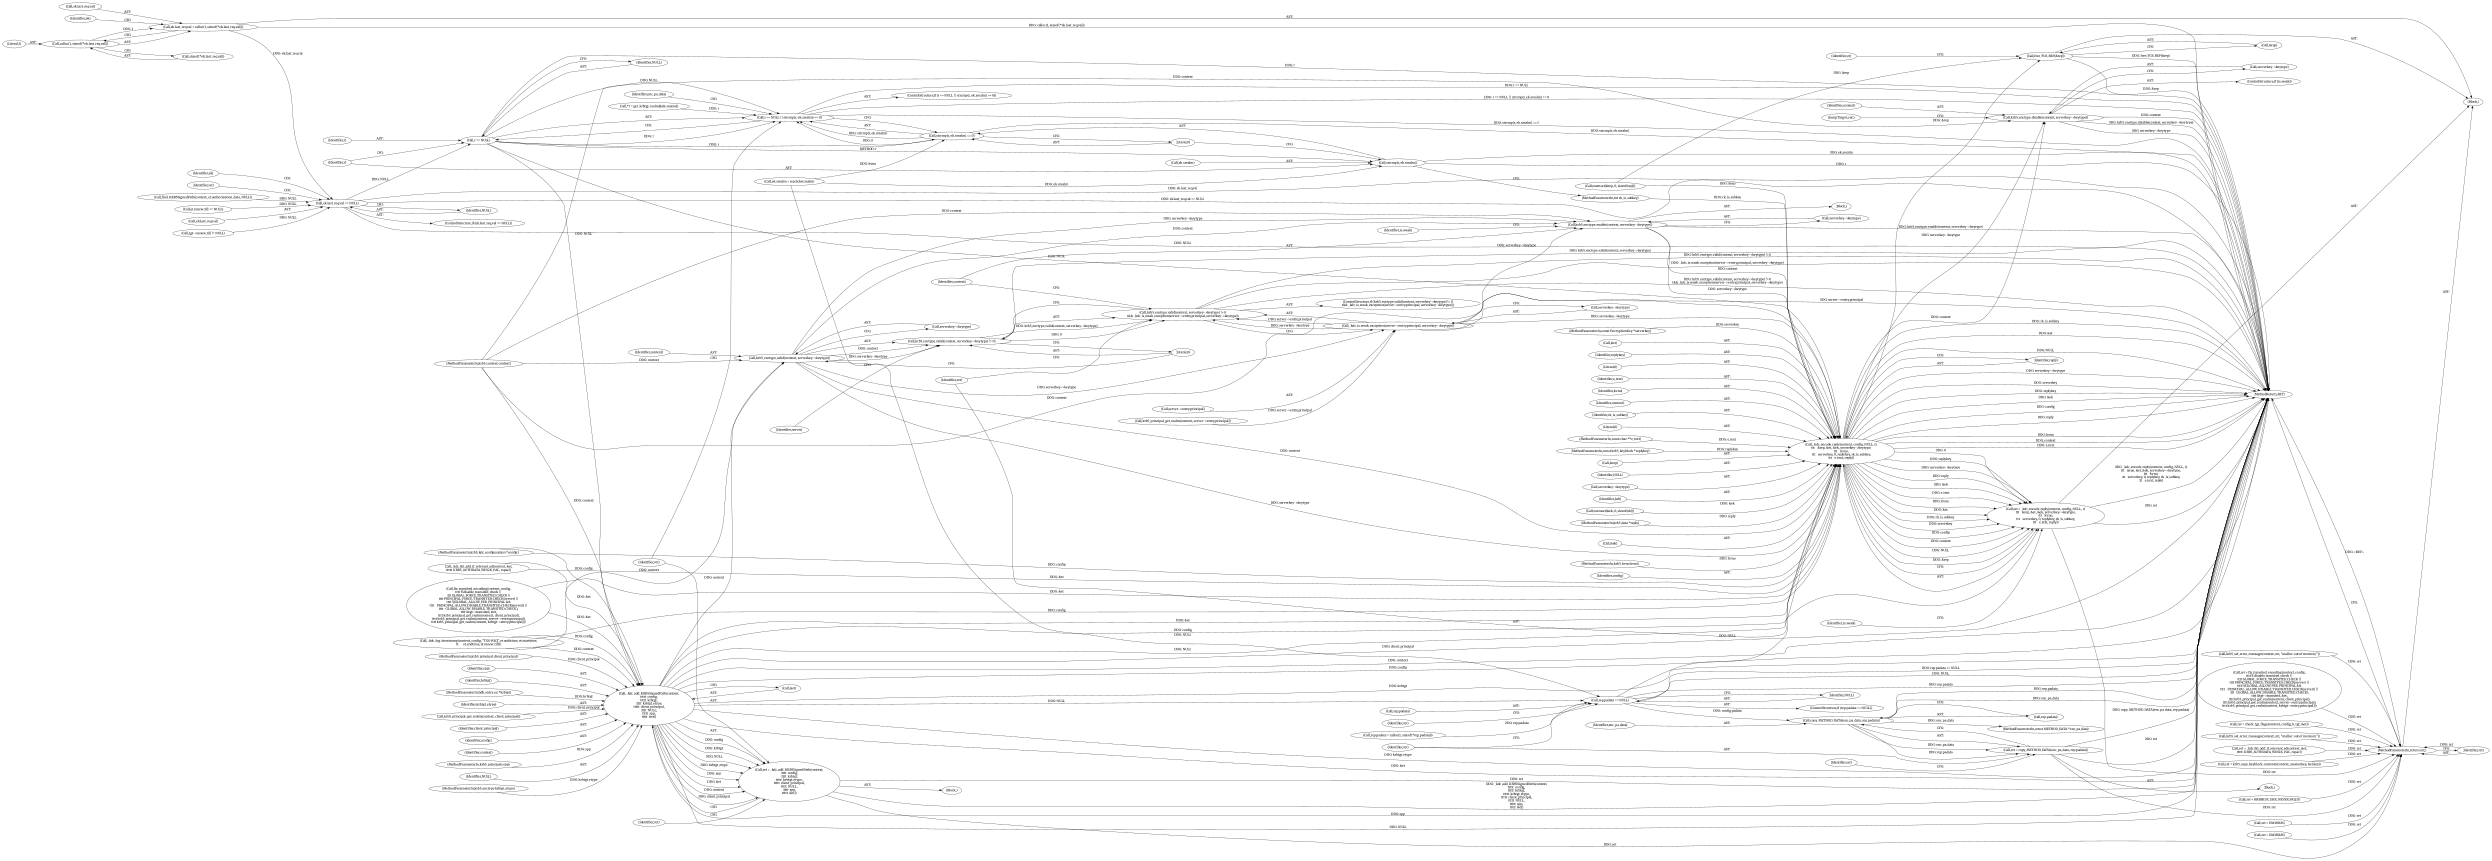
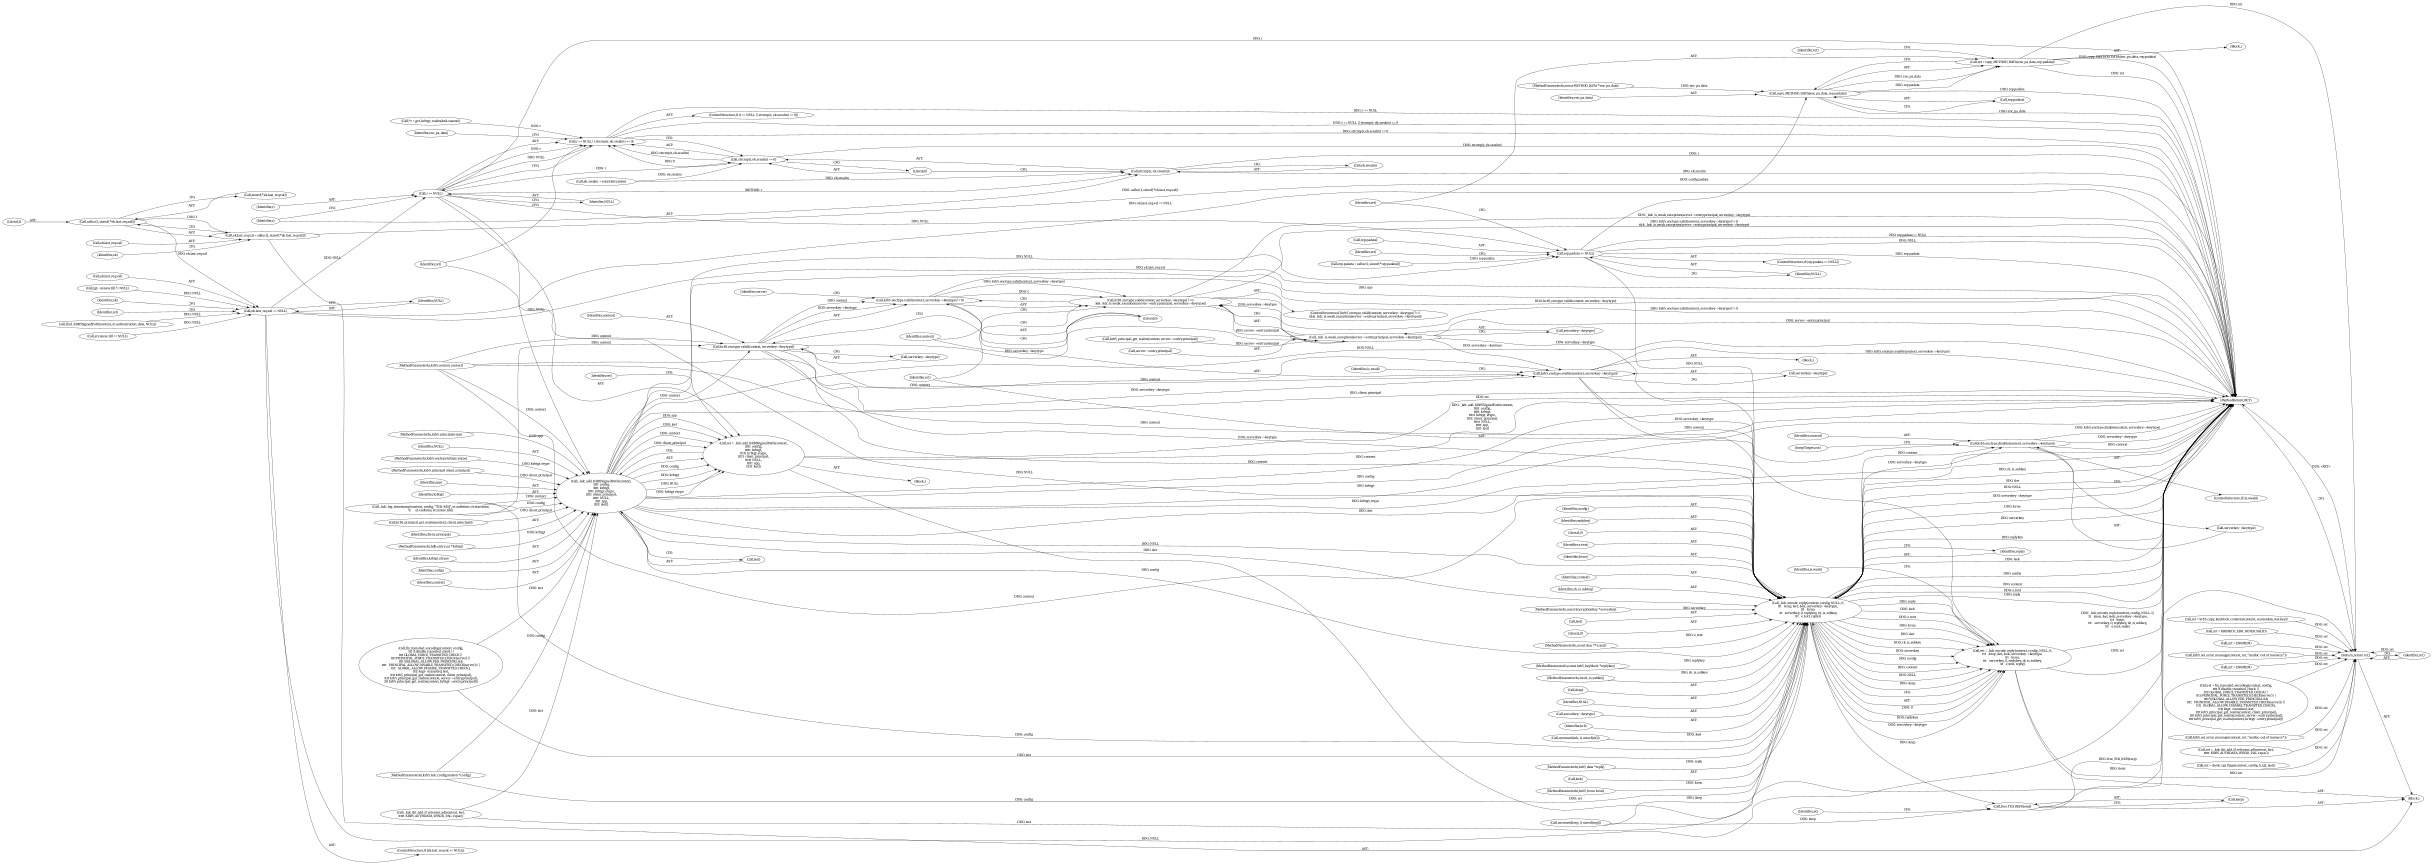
(292, 104) -> (194, 268)
(868, 164) -> (670, 175)
(1496, 183) -> (1261, 166)
(1054, 630) -> (1002, 223)
(1945, 724) -> (1696, 89)
(2402, 750) -> (2356, 655)
